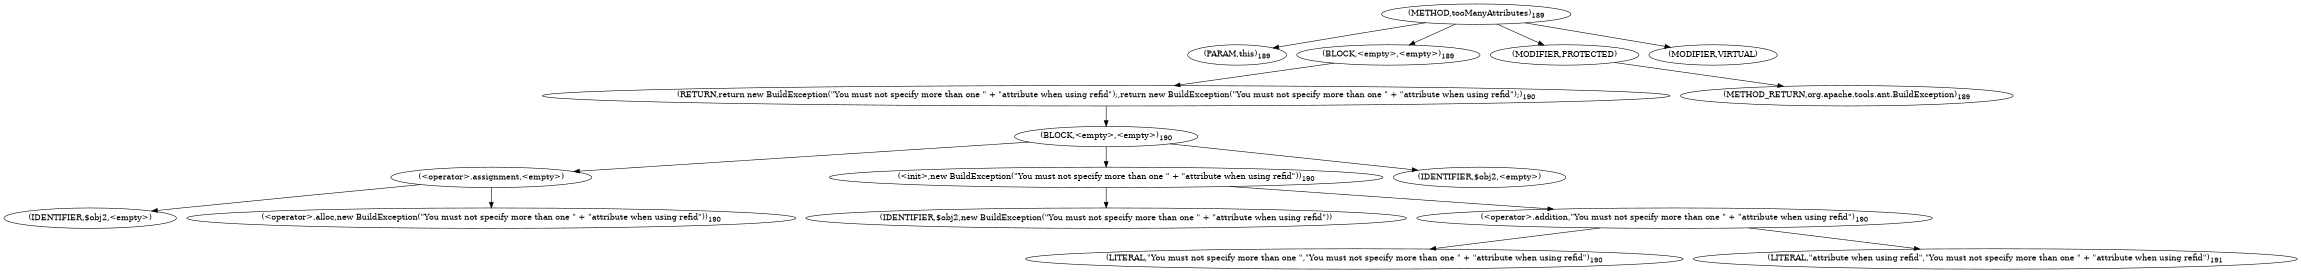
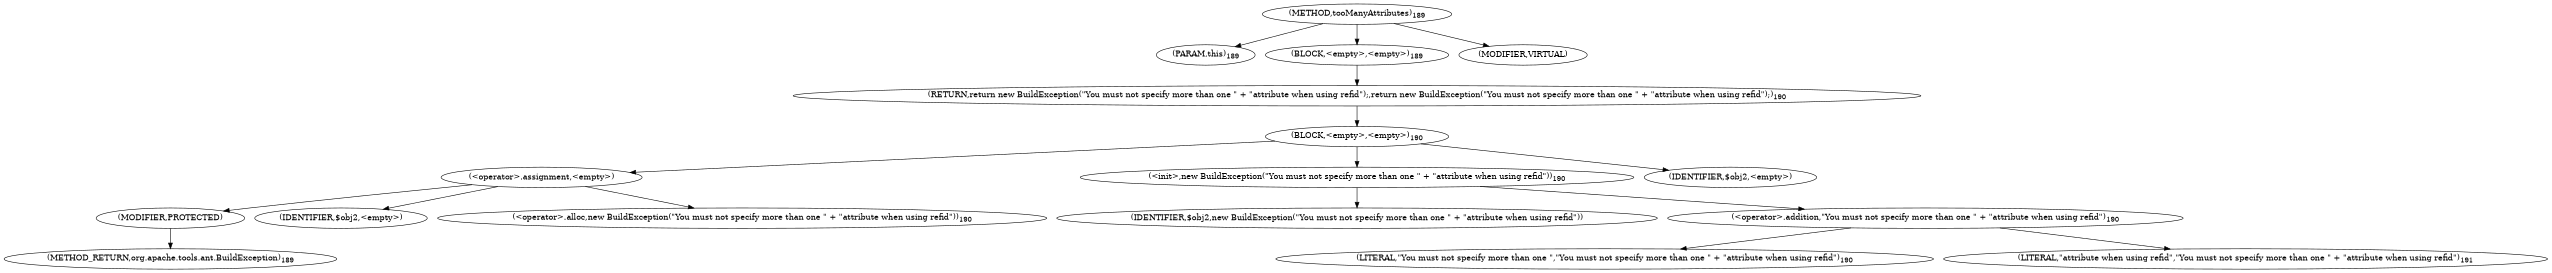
(1518, 33) -> (351, 197)
